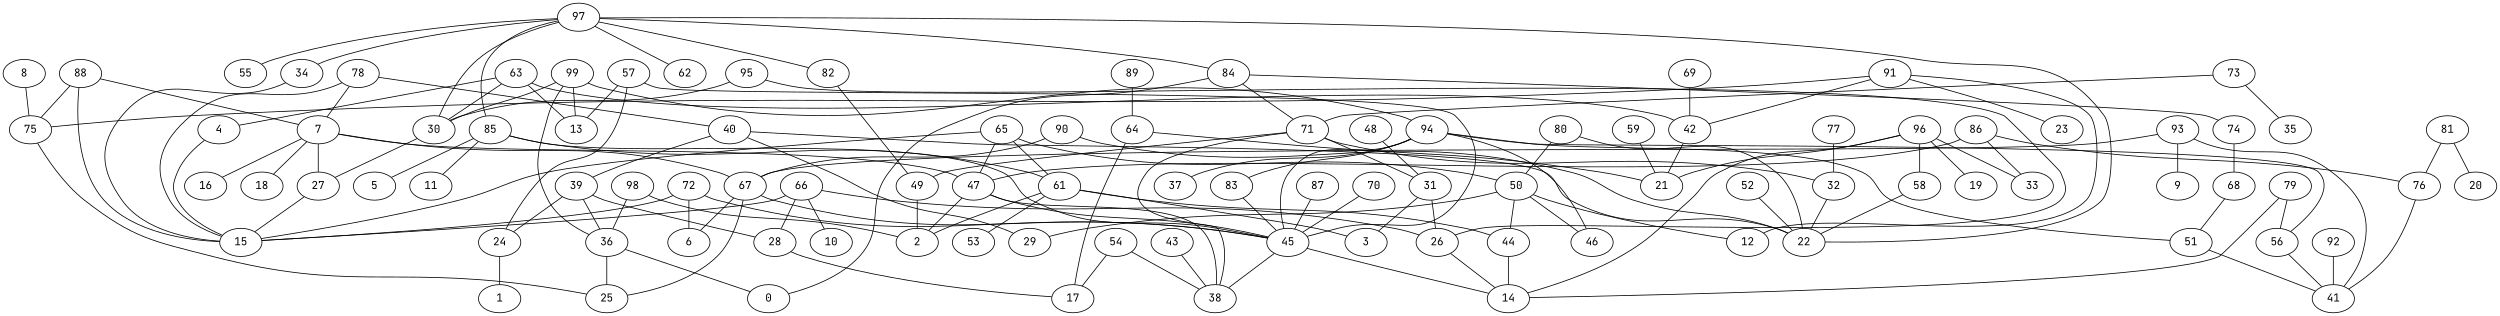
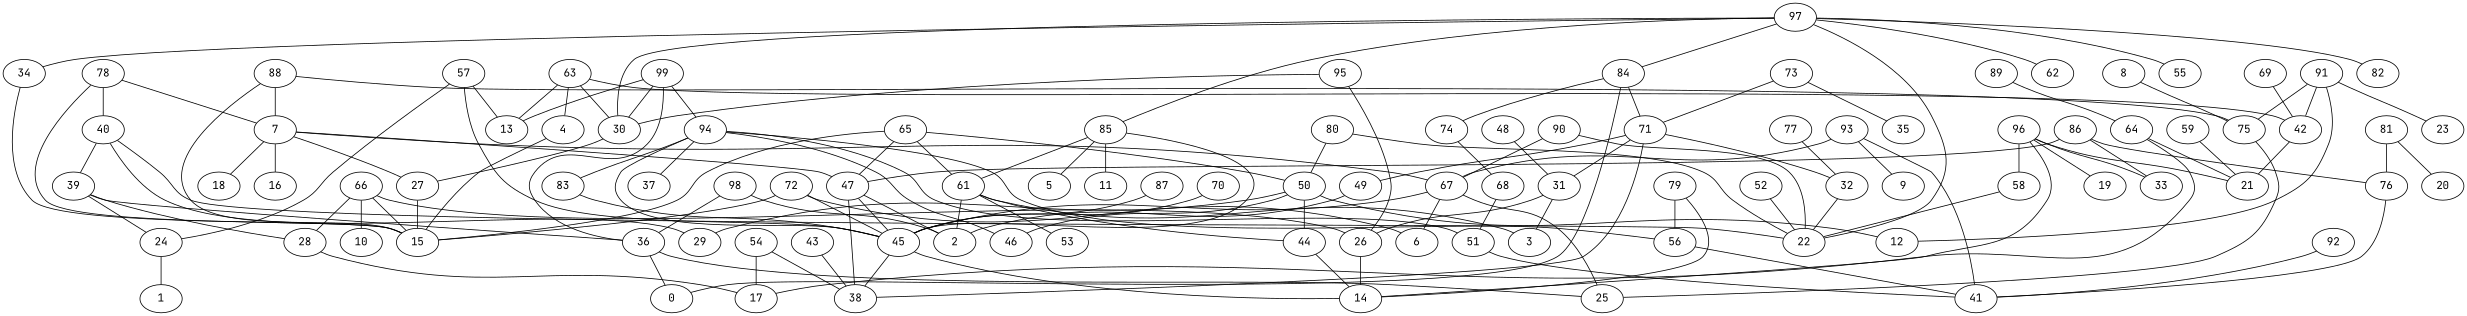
(873, 130) -> none
